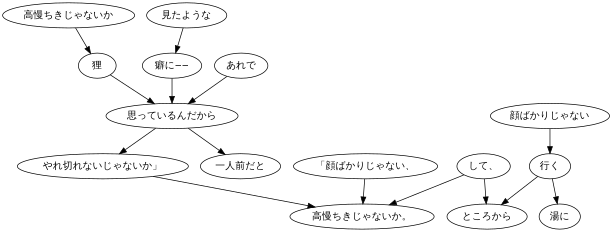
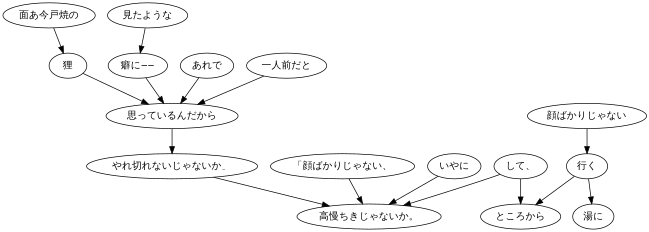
(69, 15) -> (49, 15)
(204, 139) -> (234, 89)
none -> (454, 166)
